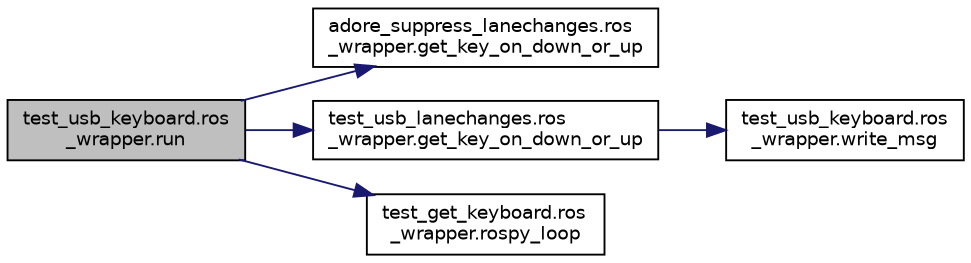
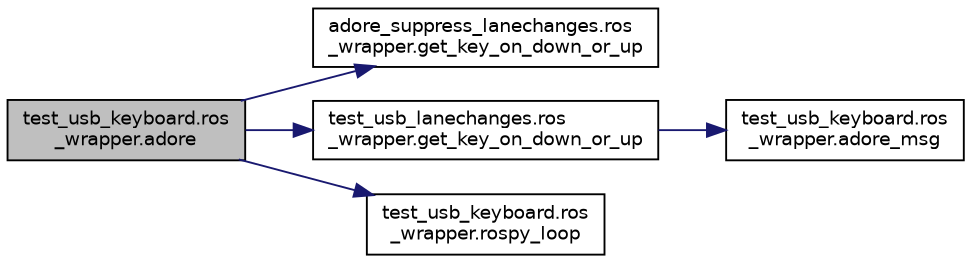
(126, 130) -> (126, 130)
(845, 130) -> (845, 130)
(486, 224) -> (486, 224)
